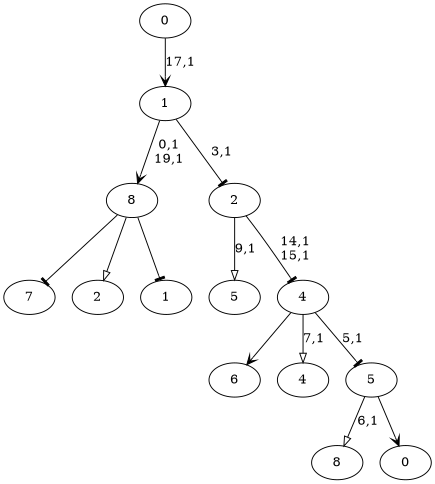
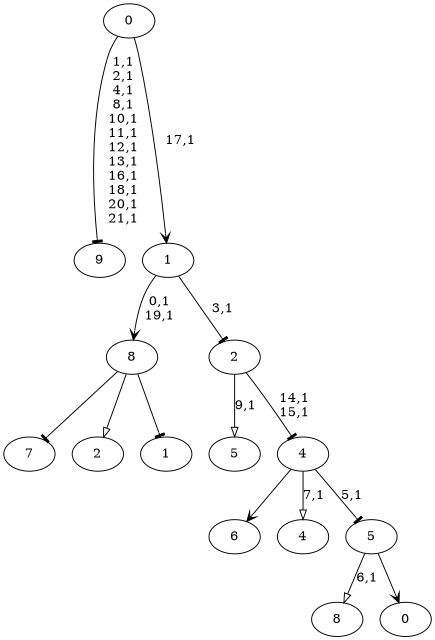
none -> (100, 260)
